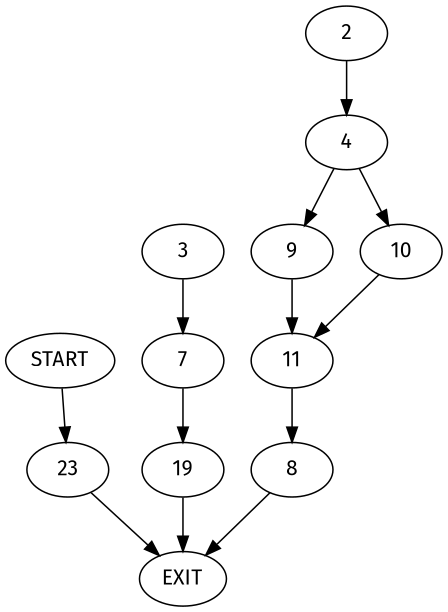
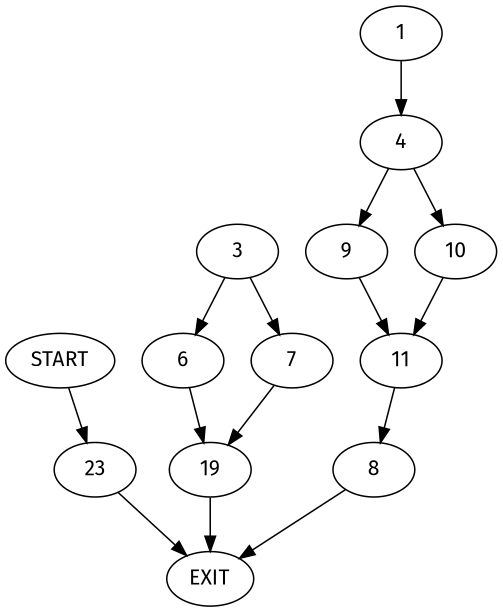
(347, 33) -> (401, 33)
none -> (183, 361)
